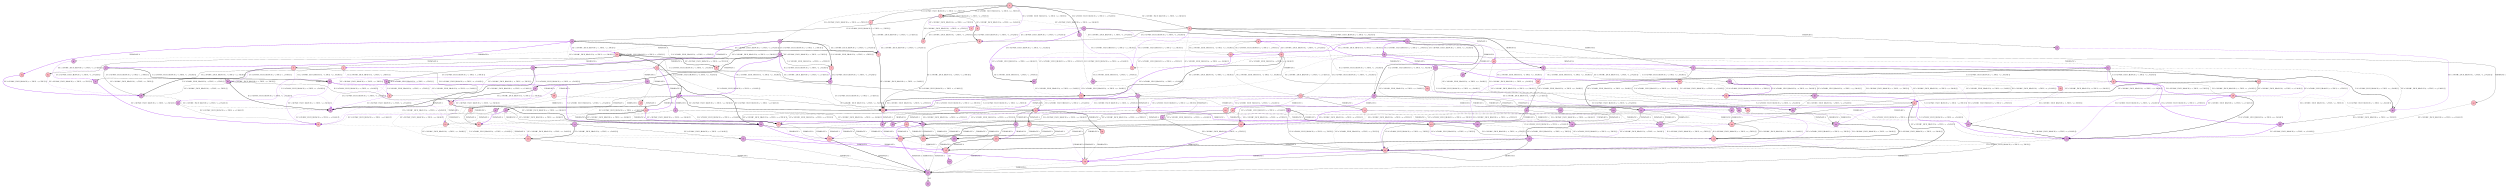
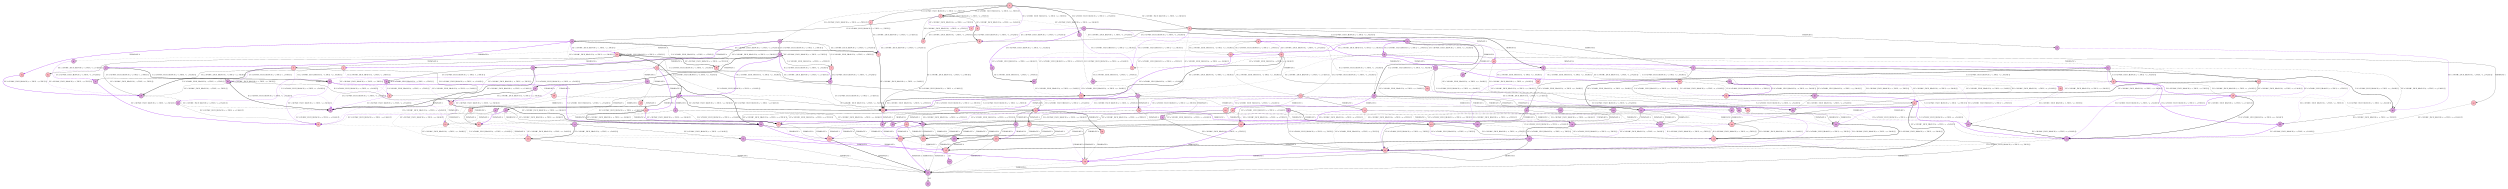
(823, 45) -> (823, 45)
